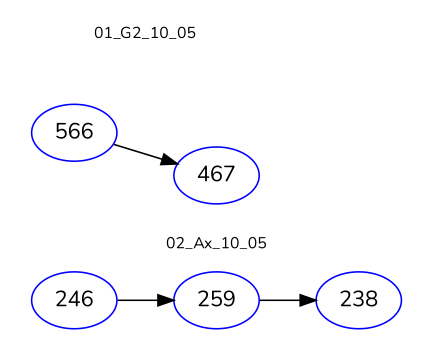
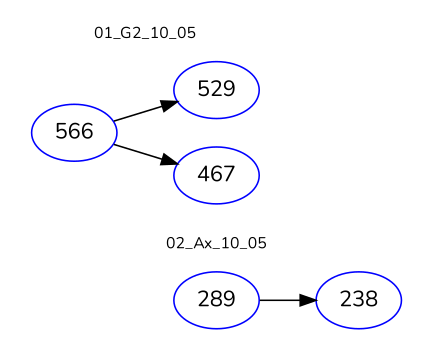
none -> (217, 90)
(74, 300) -> none
(217, 300) -> (217, 300)
